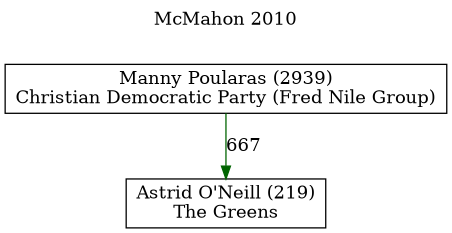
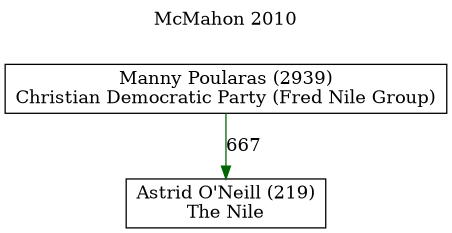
(226, 203) -> (226, 203)
